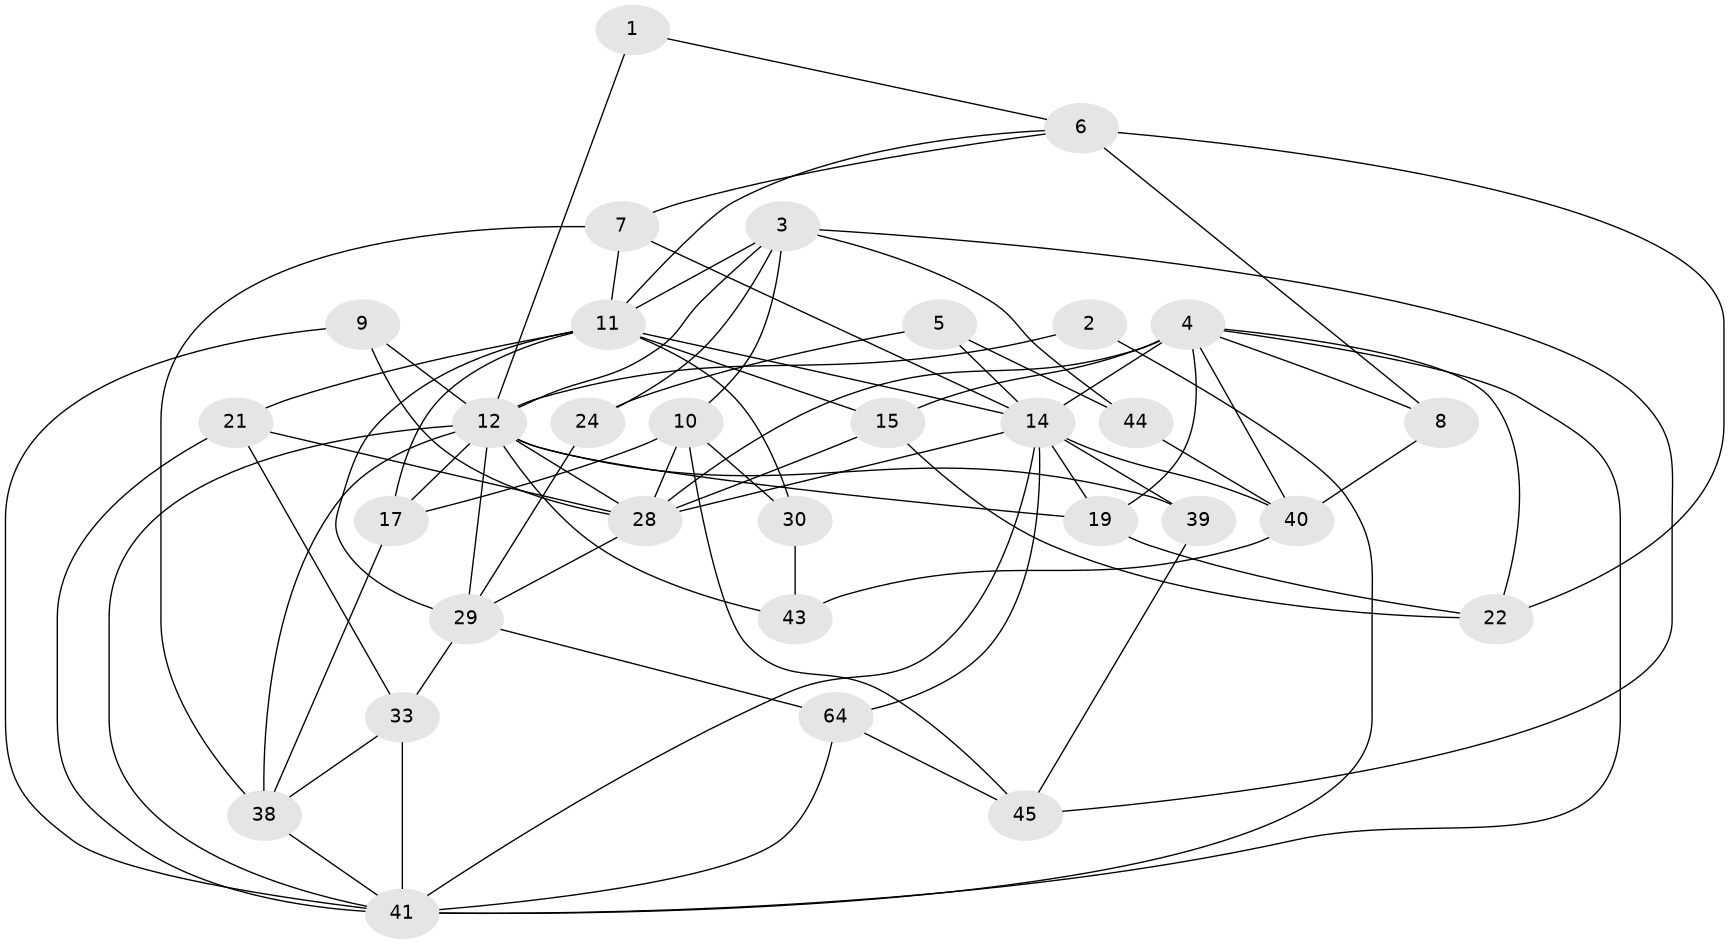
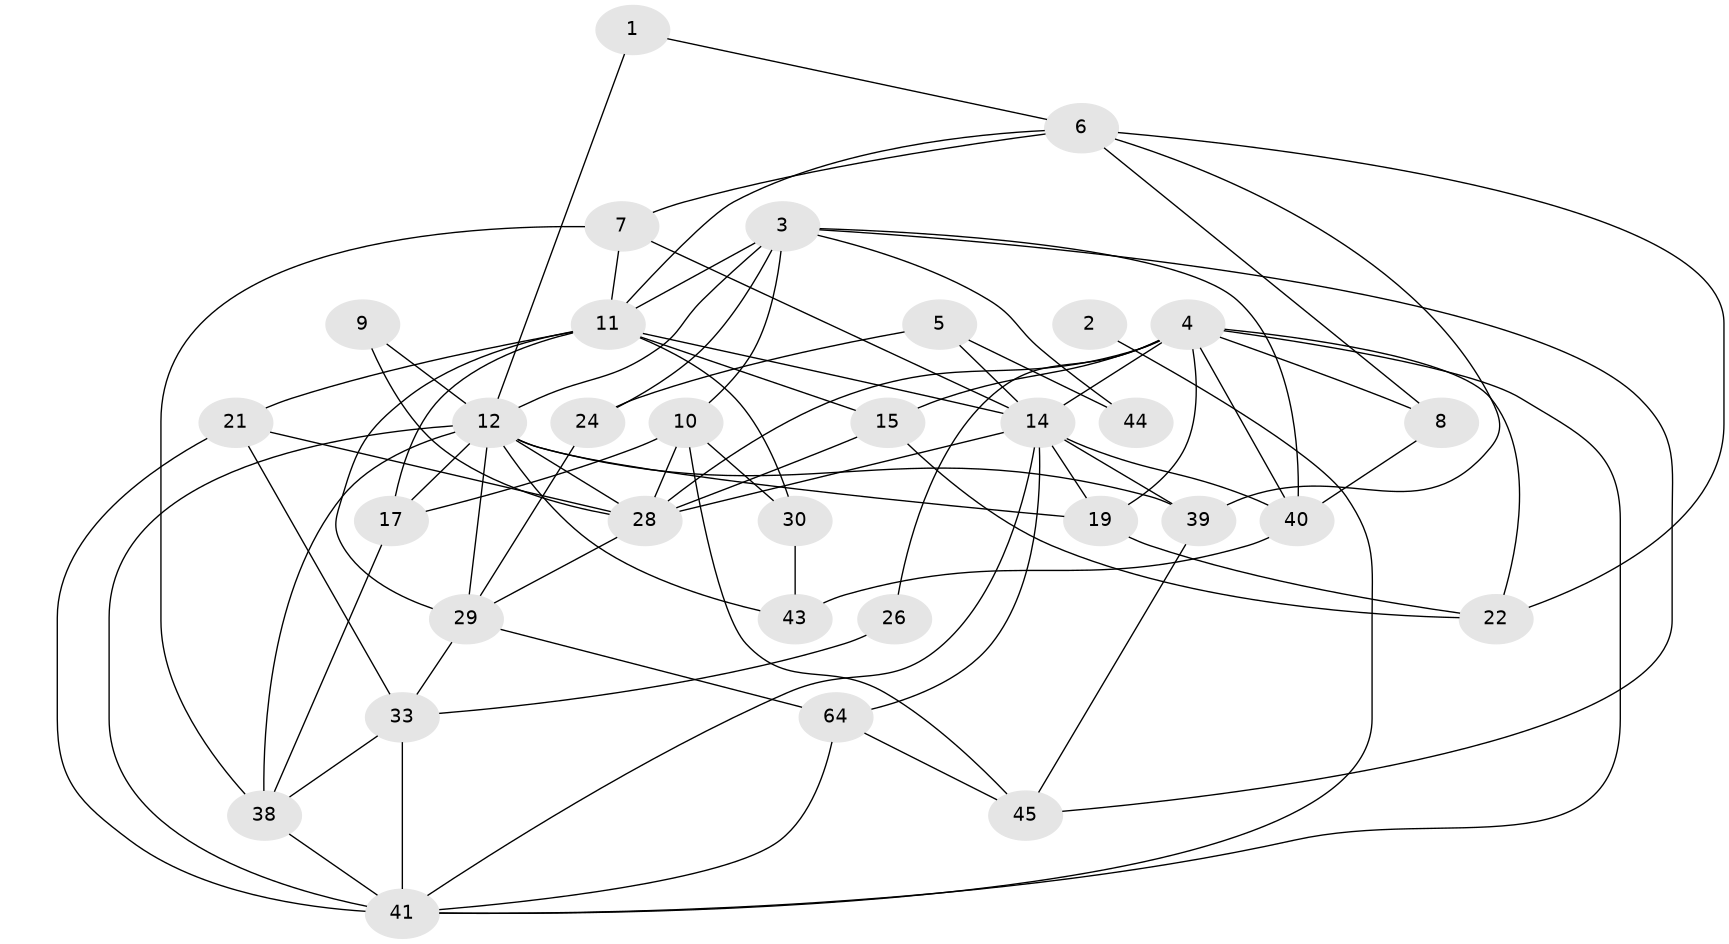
none -> (1454, 342)
(827, 364) -> none
(1217, 472) -> (1183, 274)
none -> (895, 619)
(5, 641) -> none
